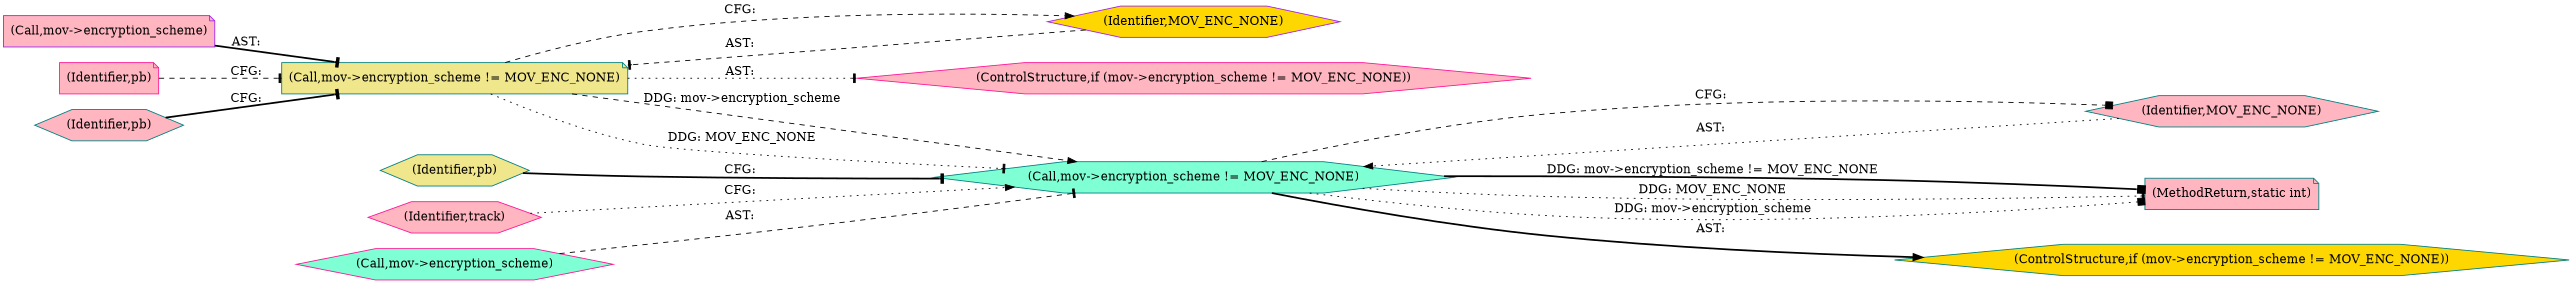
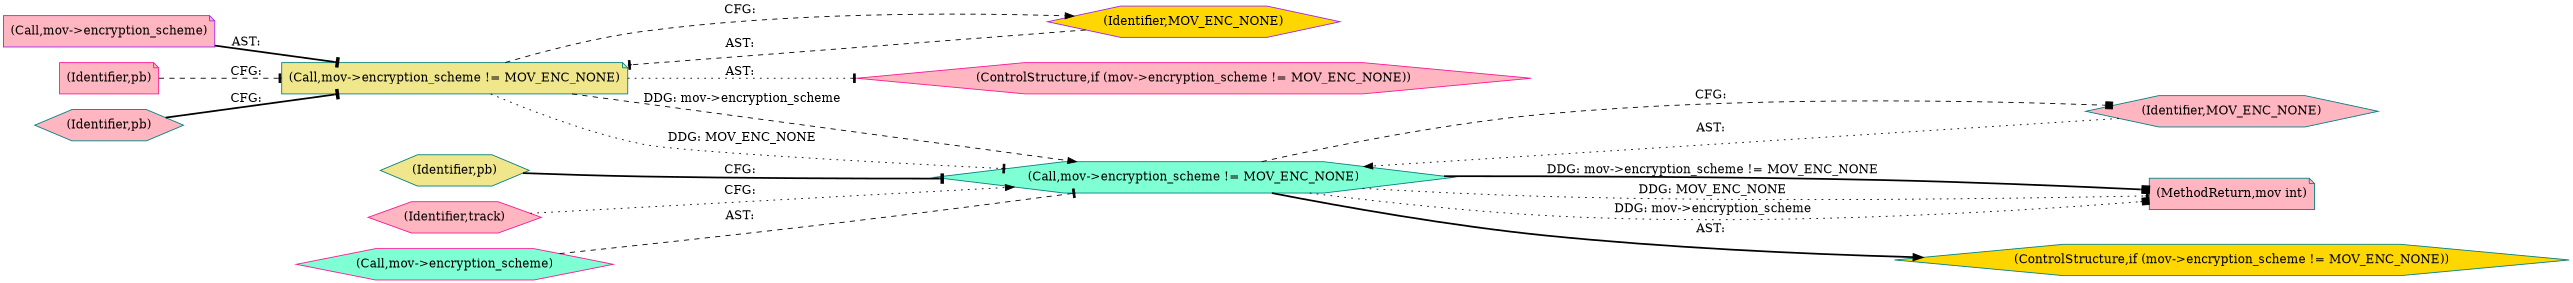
(2232, 194) -> (2232, 194)
